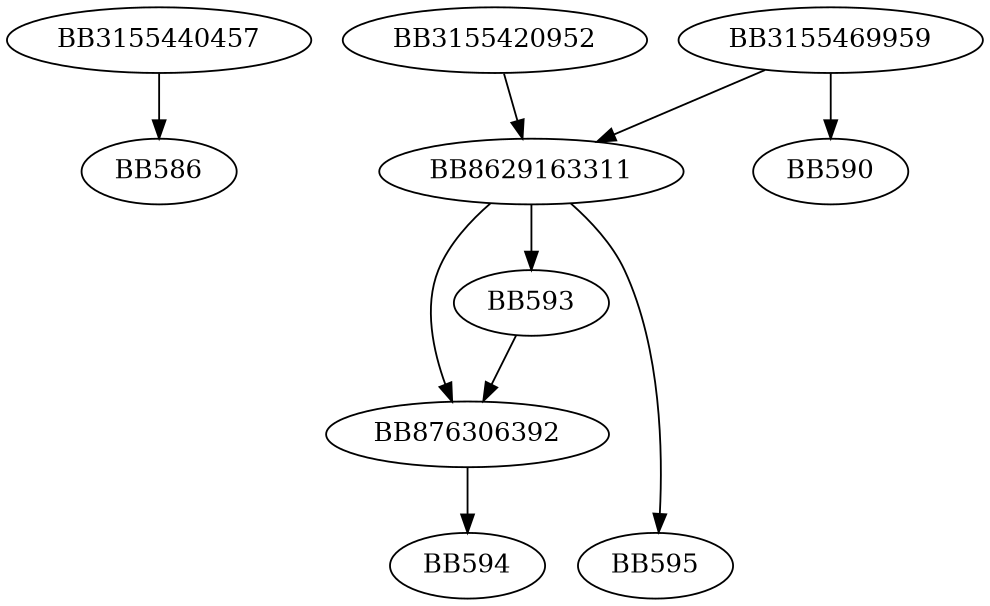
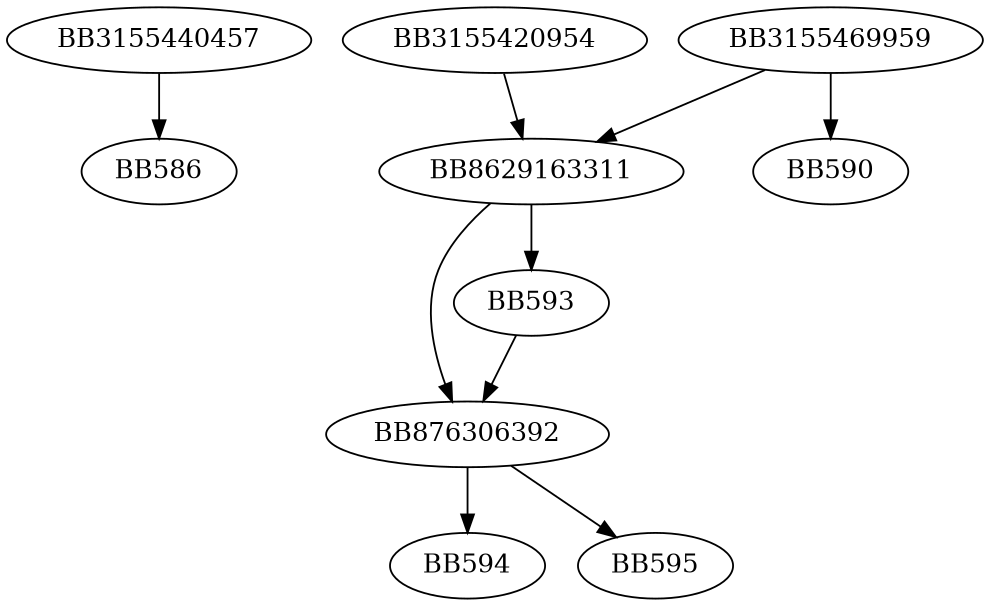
(495, 40) -> (495, 40)
(649, 347) -> (556, 496)
